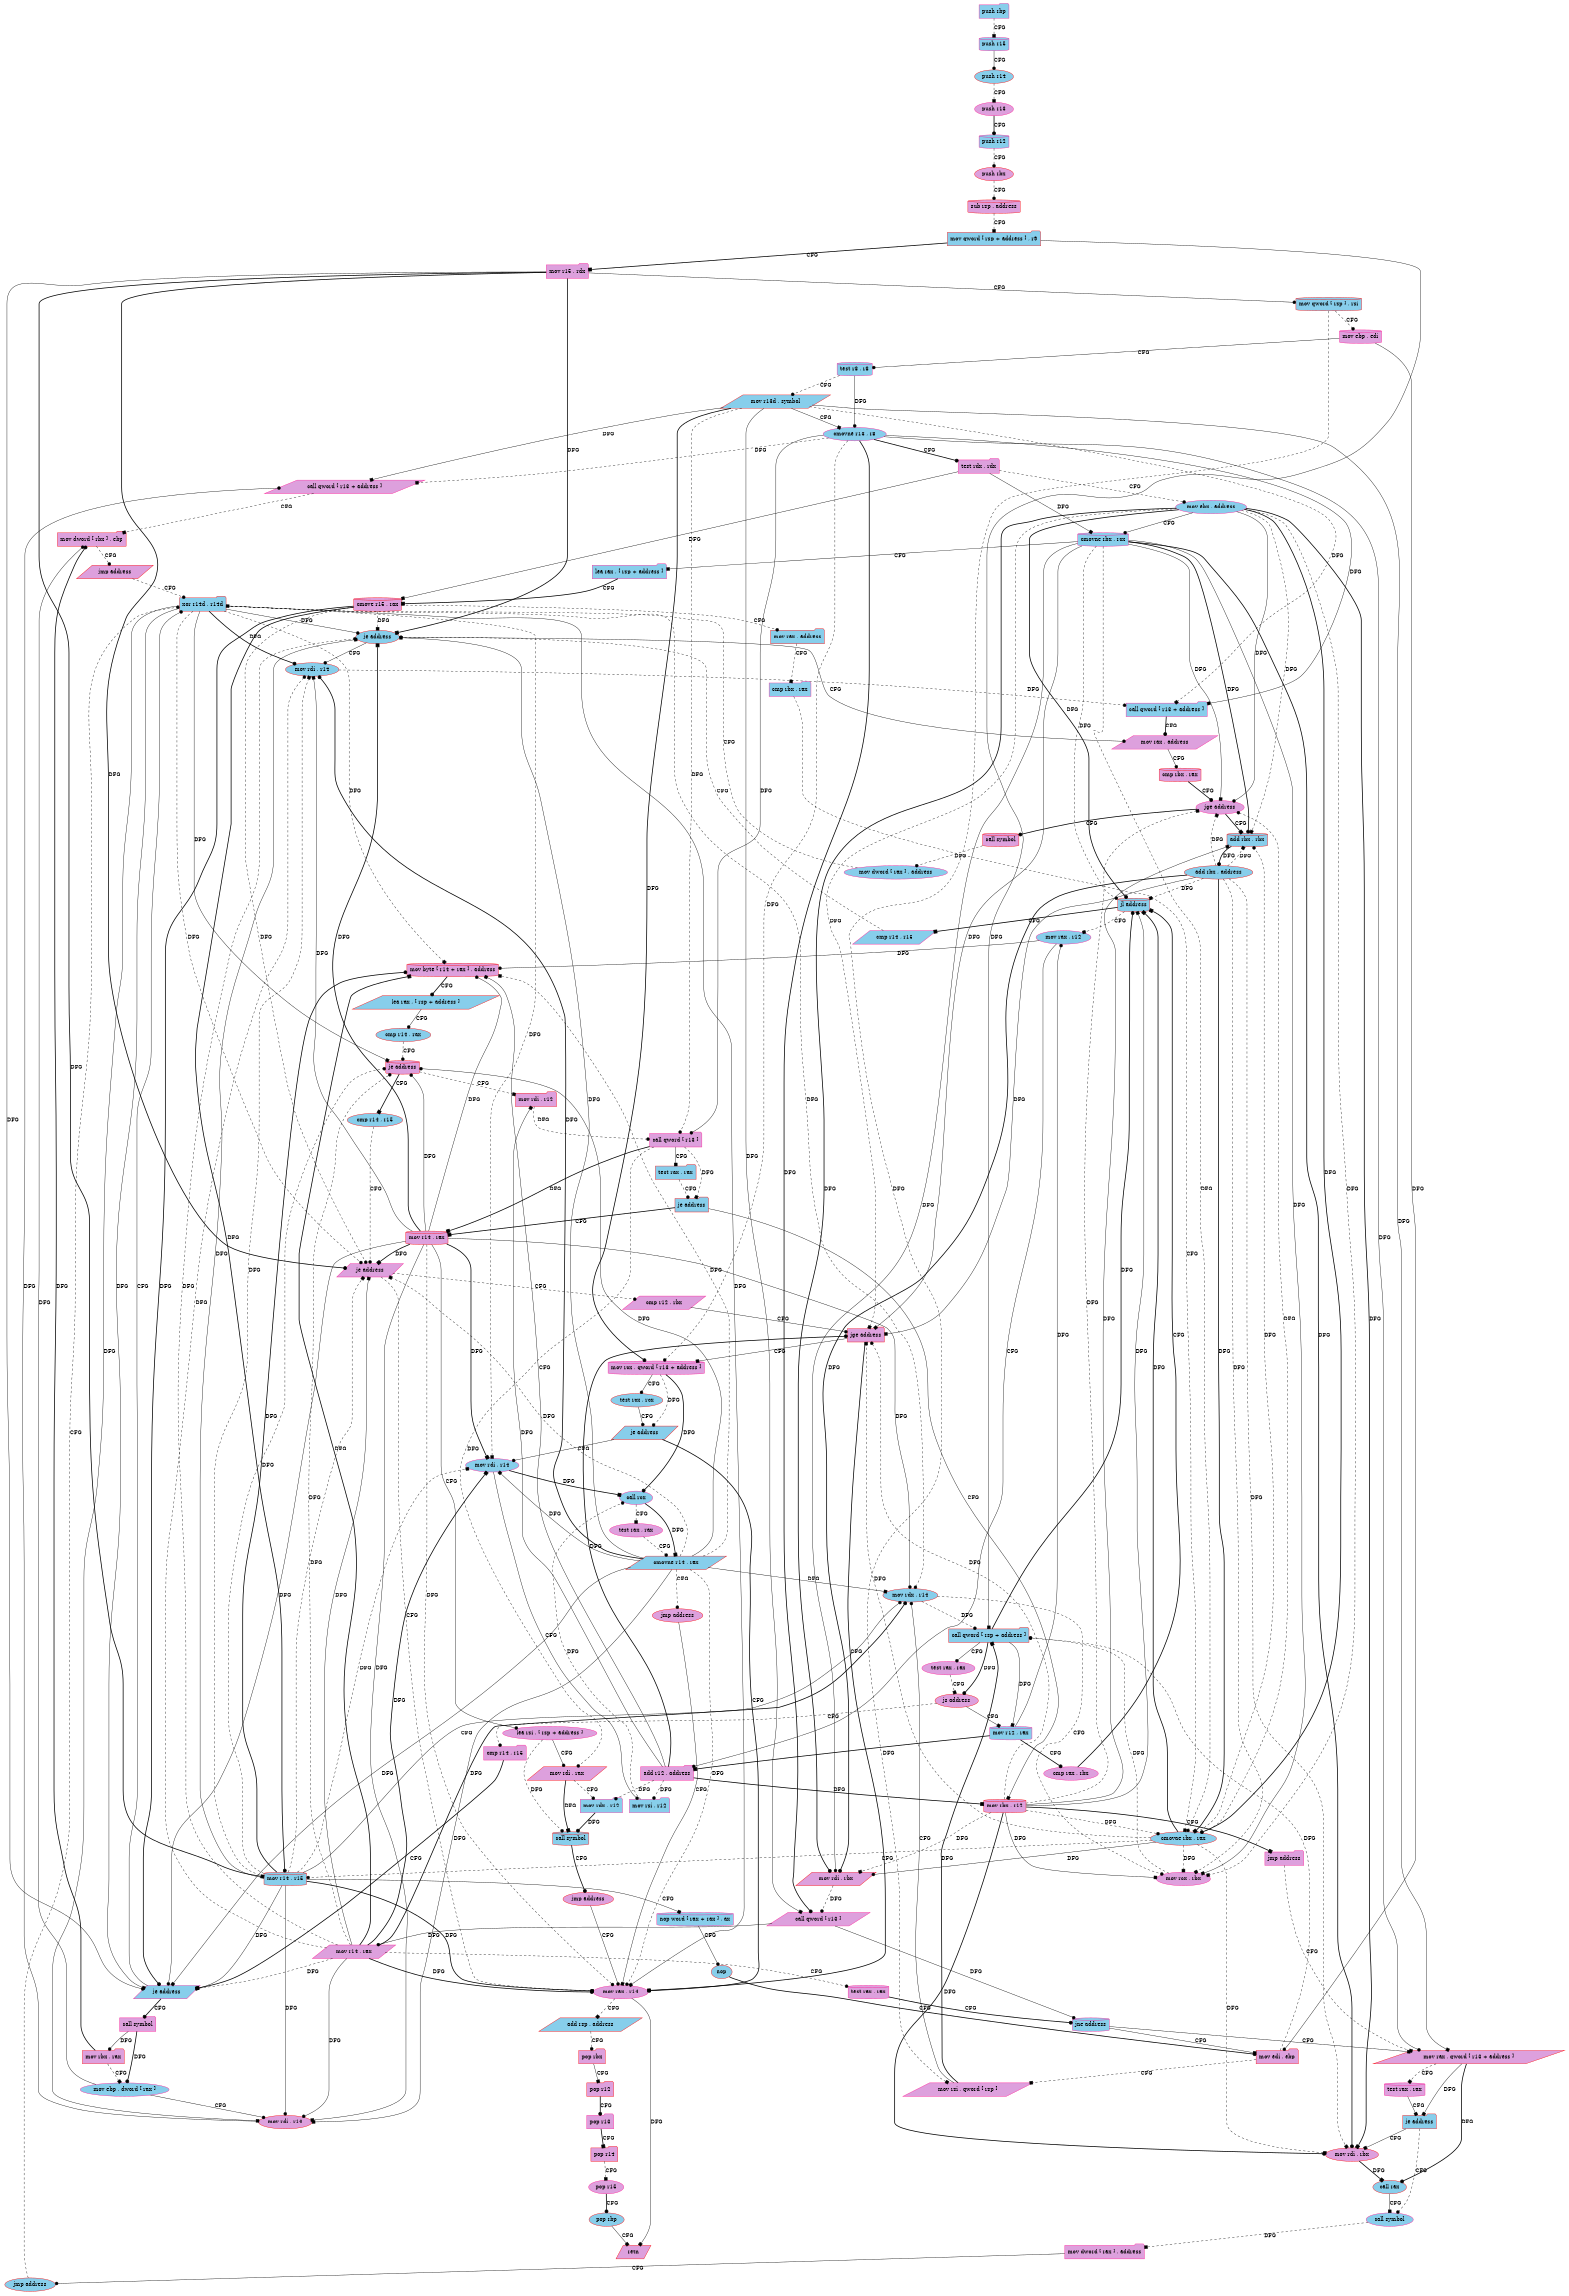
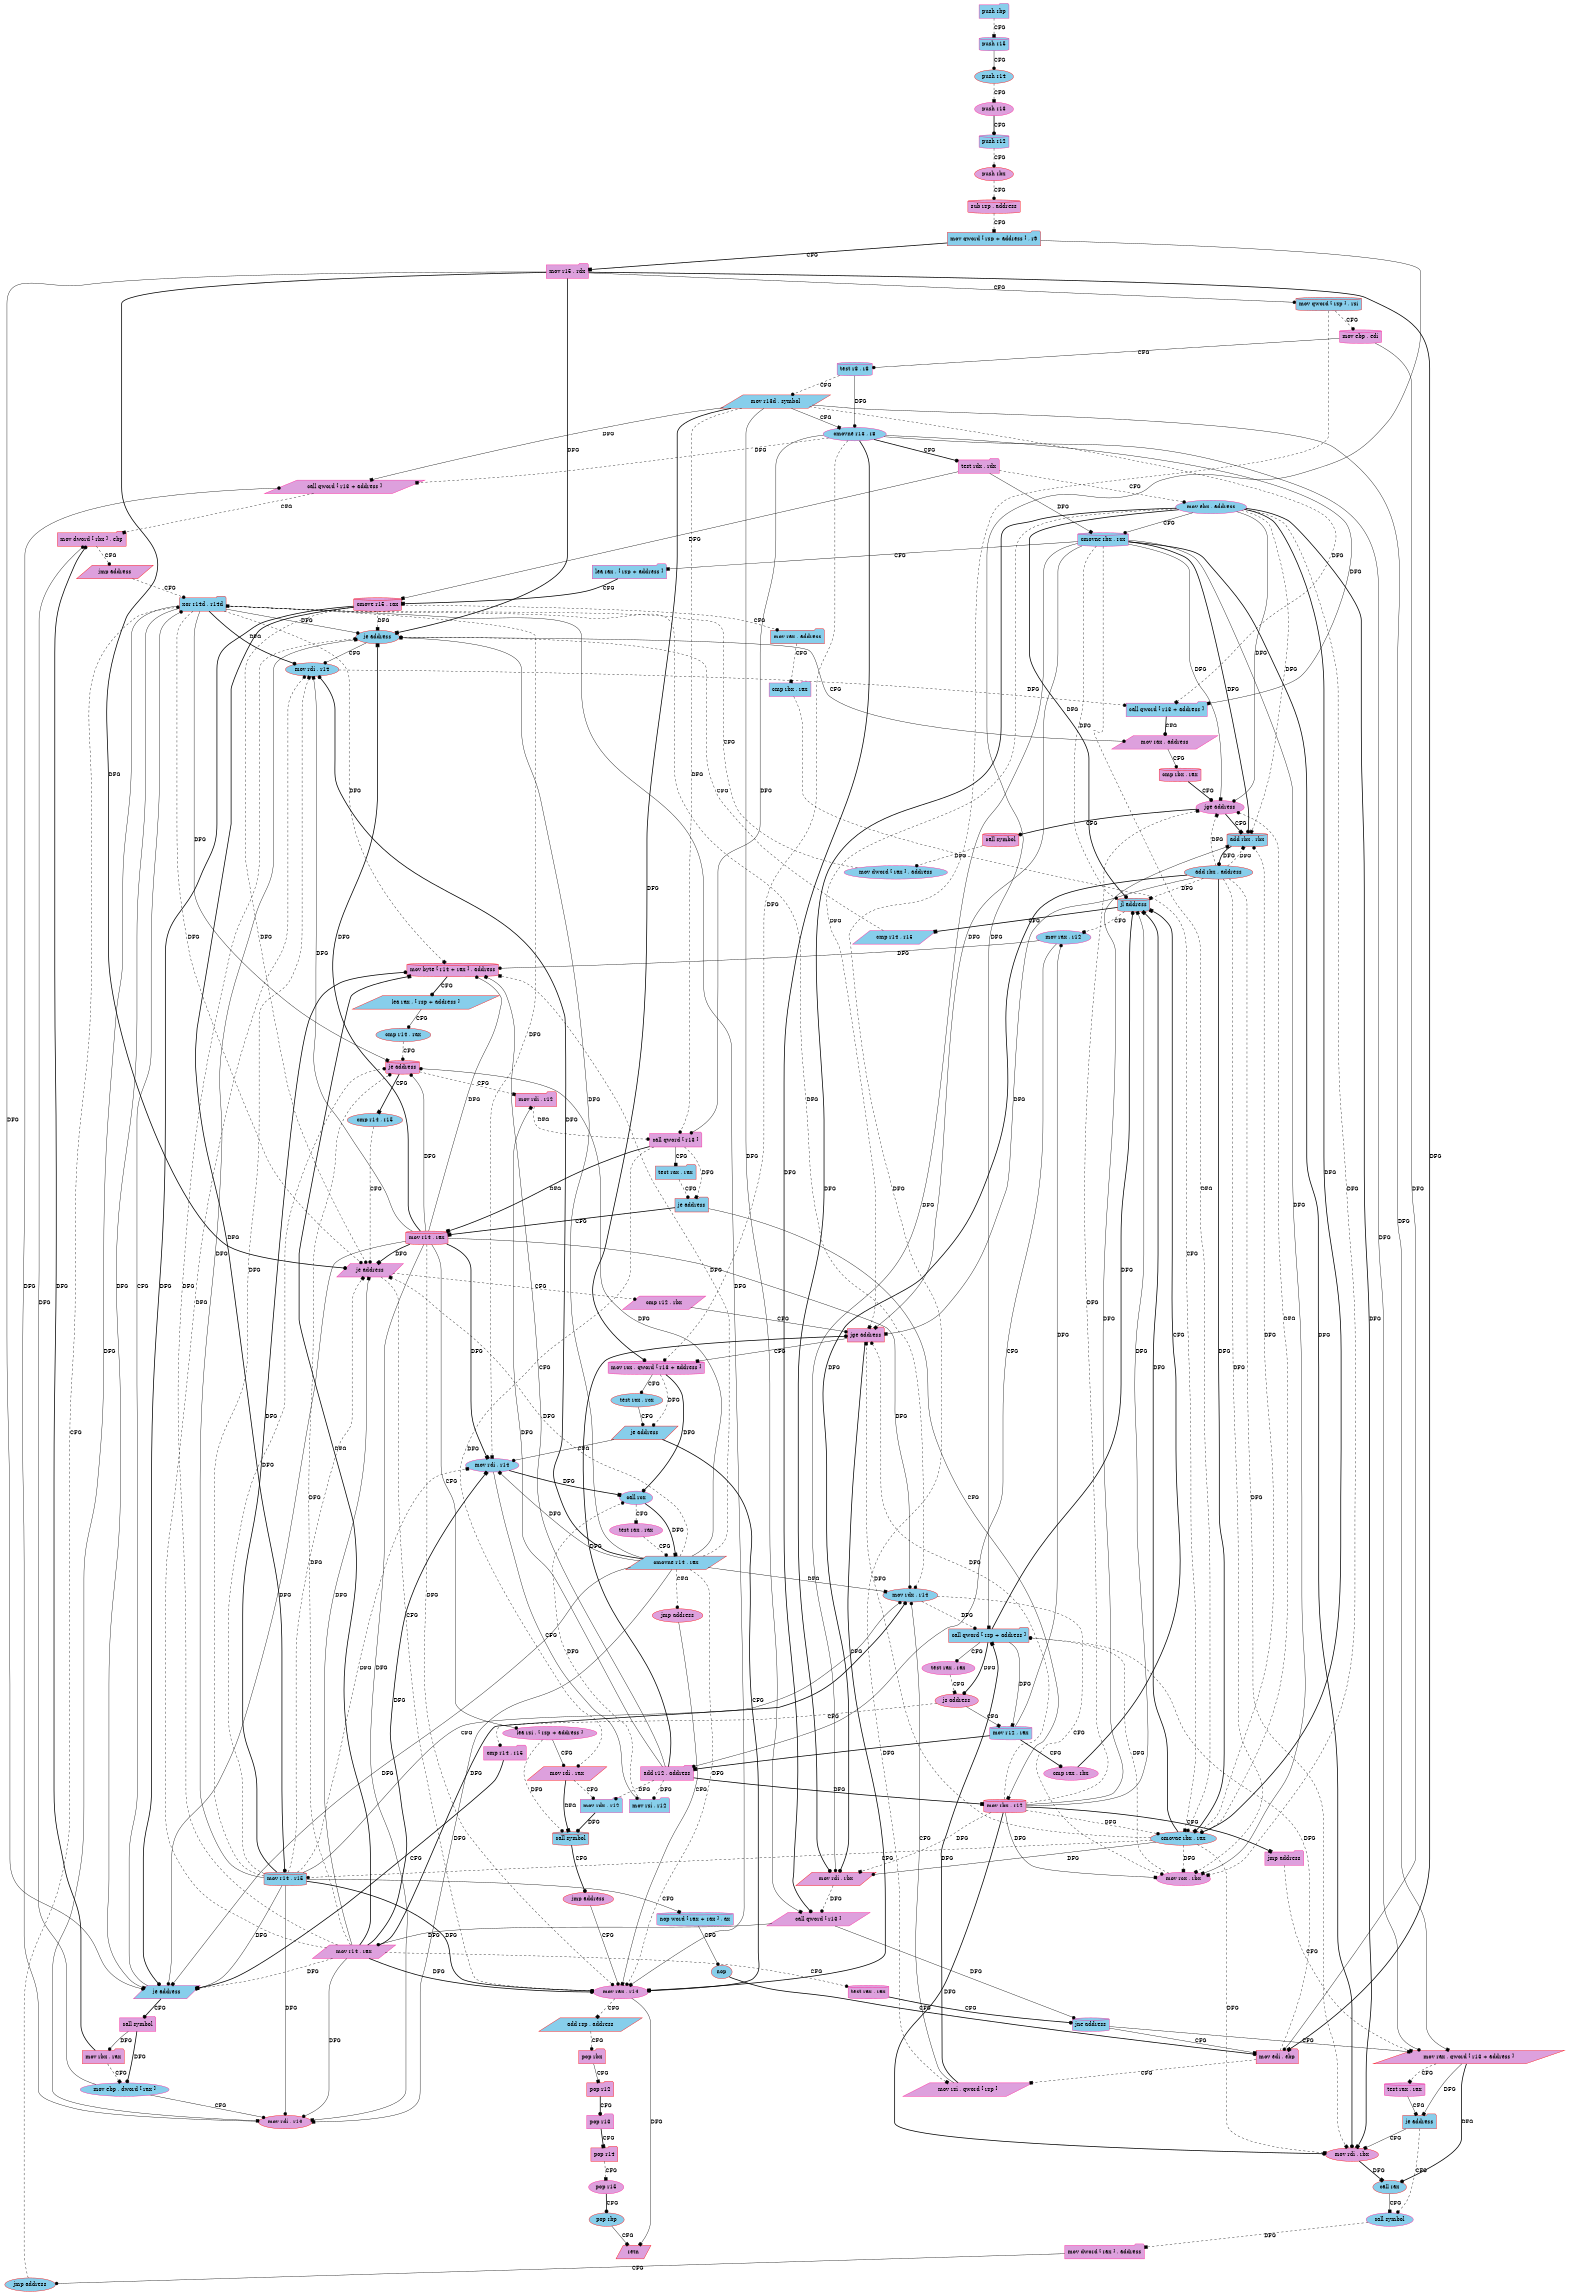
(69, 880) -> (1430, 795)
